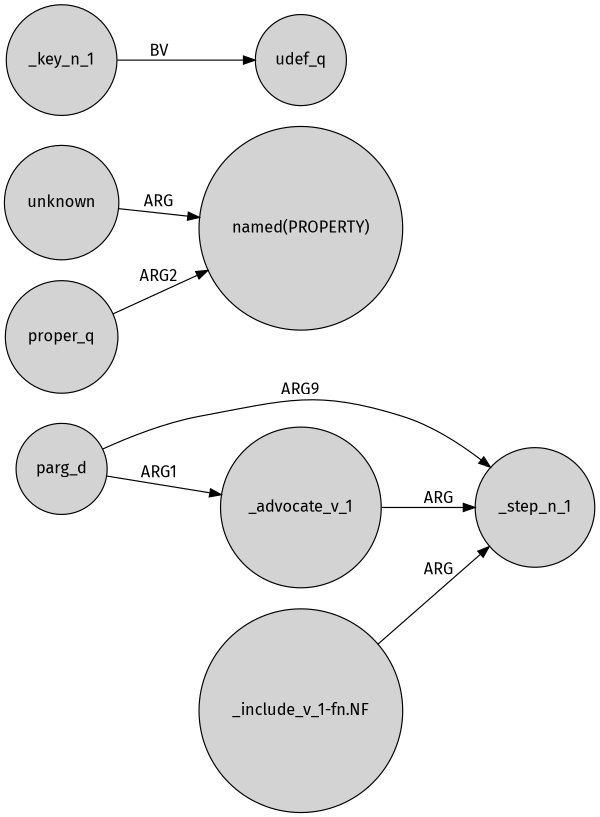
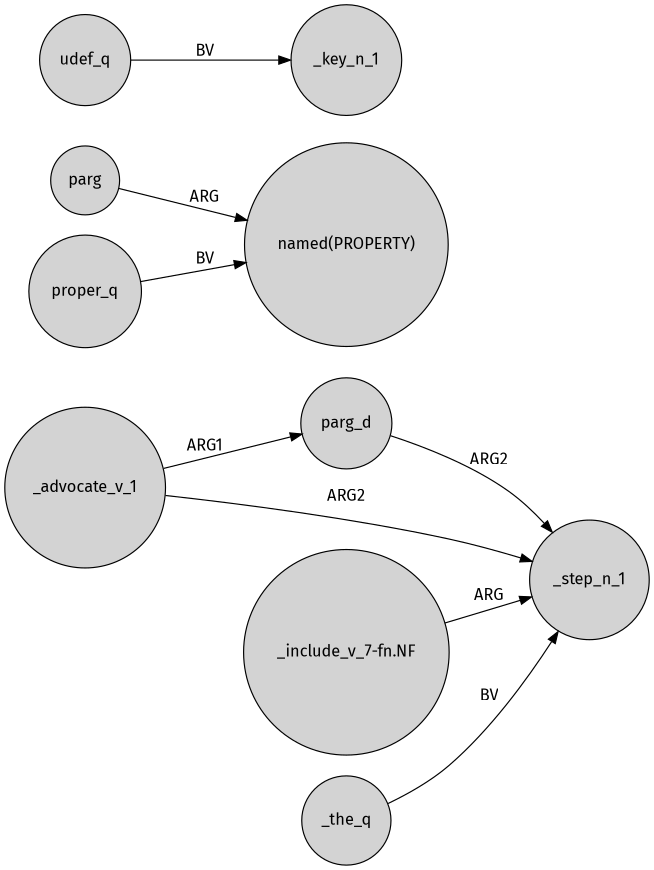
(180, 60) -> (205, 60)
(62, 203) -> (85, 180)
(159, 277) -> (205, 259)
(301, 390) -> (489, 460)
(158, 484) -> (227, 453)
(439, 499) -> (346, 496)
(301, 711) -> (346, 652)
none -> (346, 820)
